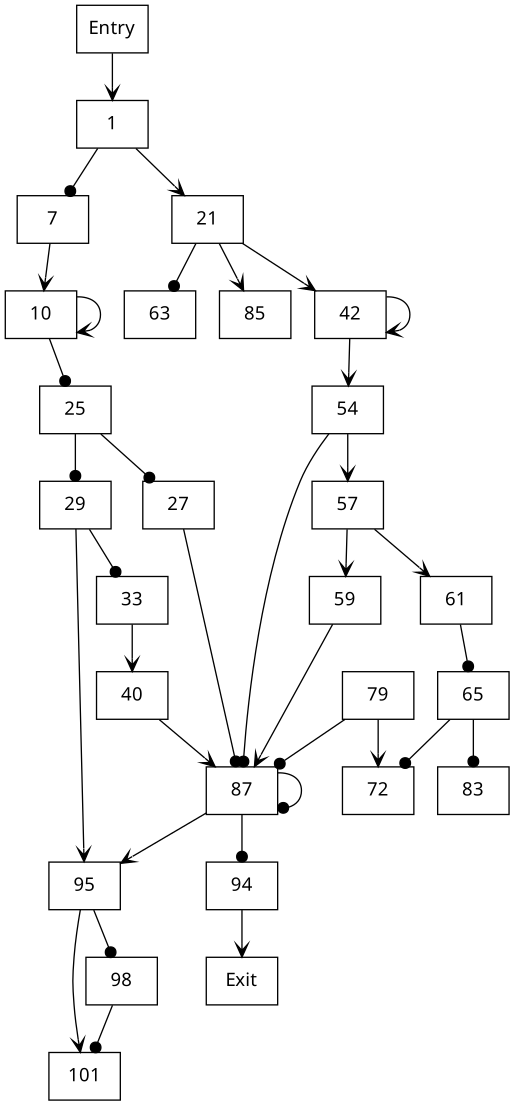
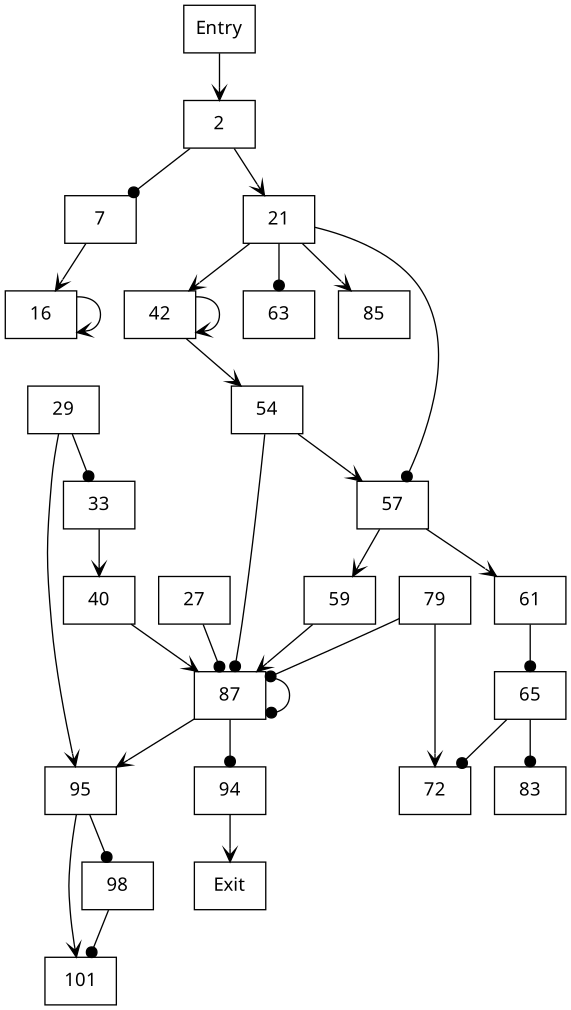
(112, 124) -> (219, 124)
(41, 315) -> (41, 315)
none -> (433, 319)
(75, 410) -> none
